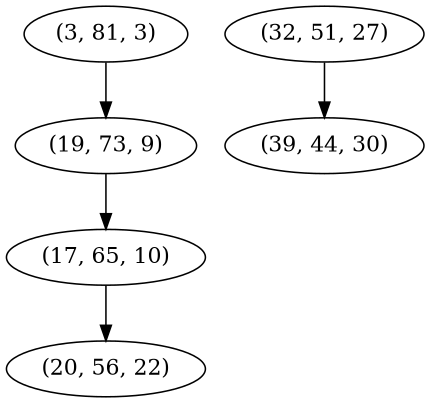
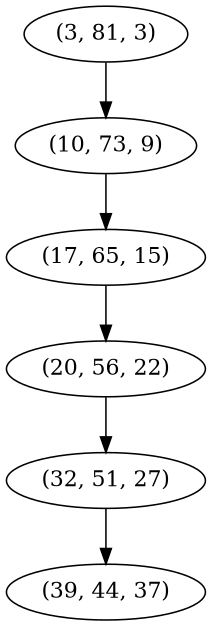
(106, 146) -> (106, 146)
(324, 146) -> (106, 592)
(106, 257) -> (106, 257)
none -> (106, 417)
